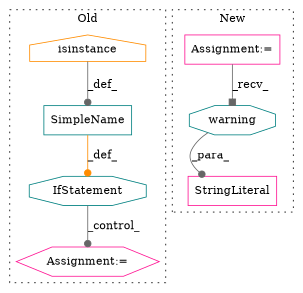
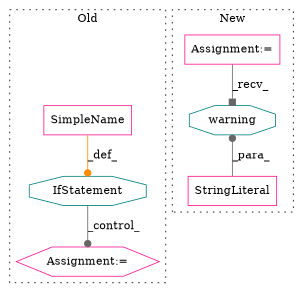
(88, 50) -> none
(88, 120) -> (88, 120)
(191, 151) -> (232, 159)
